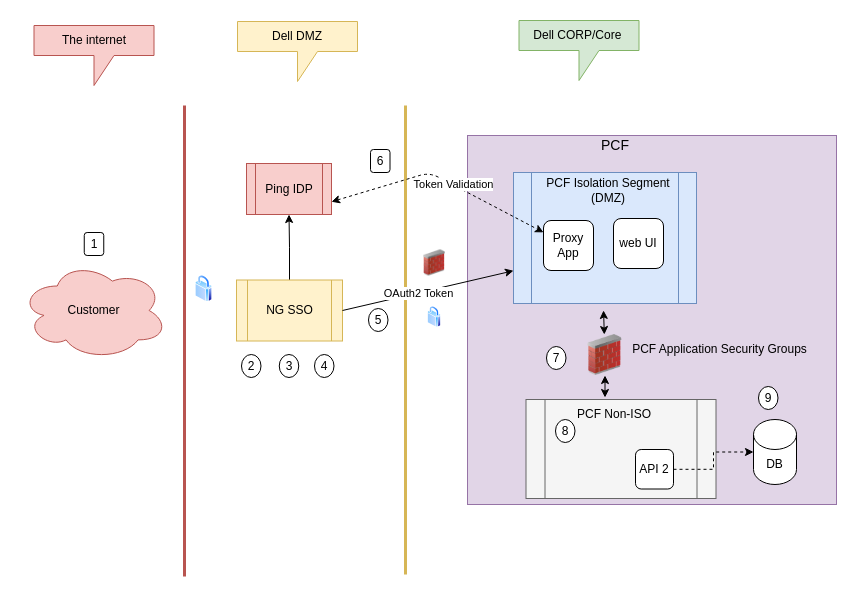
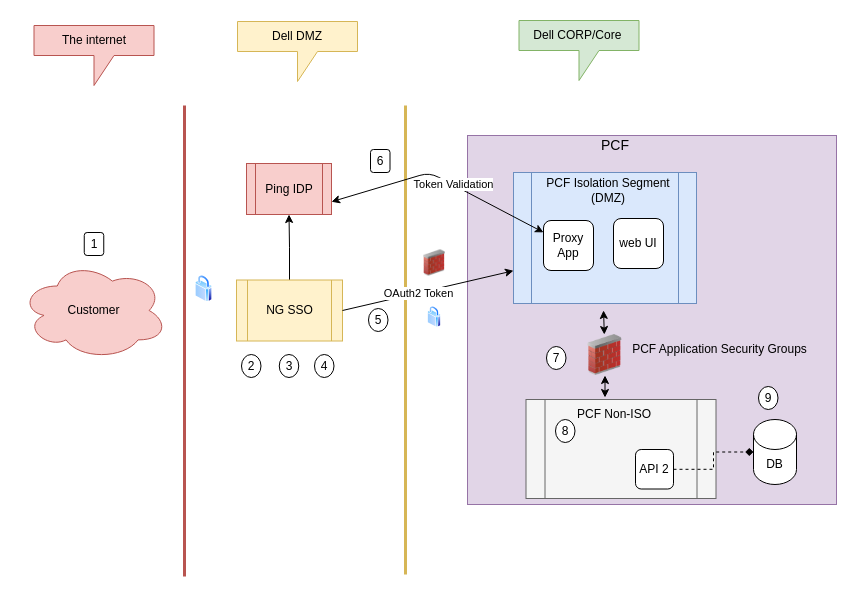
(385, 186) -> (385, 186)
(745, 452) -> (744, 452)
